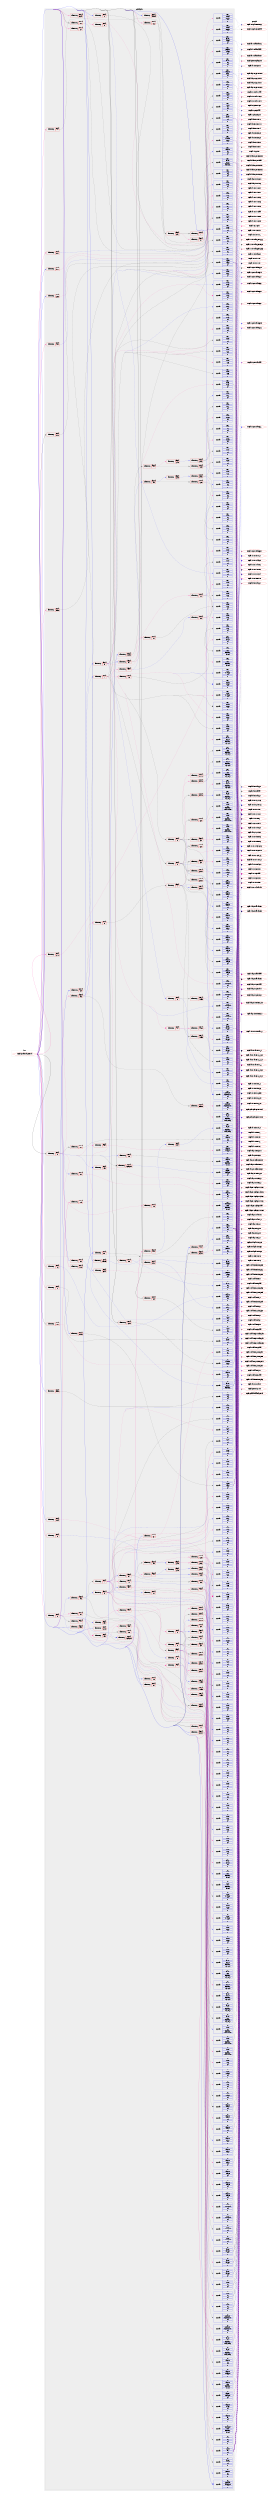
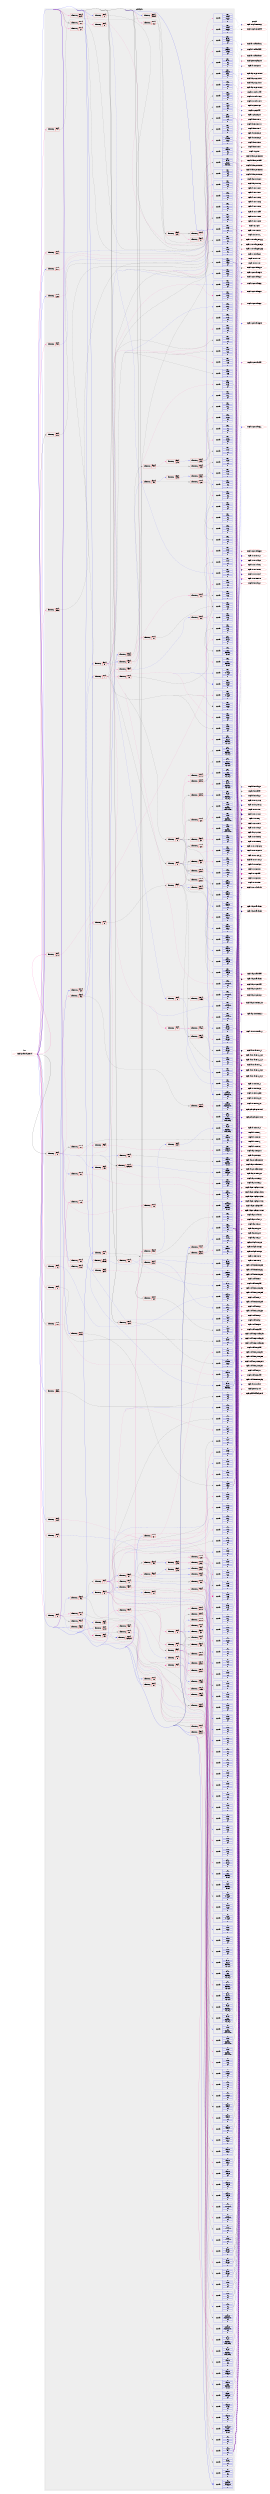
(254, 328) -> none
